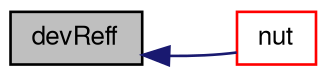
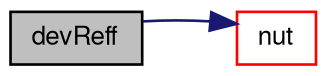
(203, 55) -> (176, 20)
